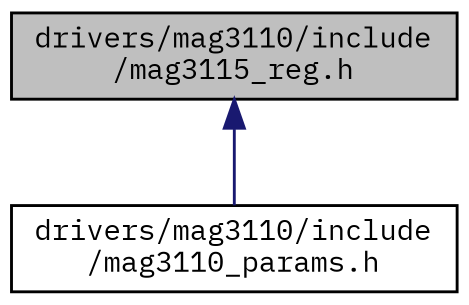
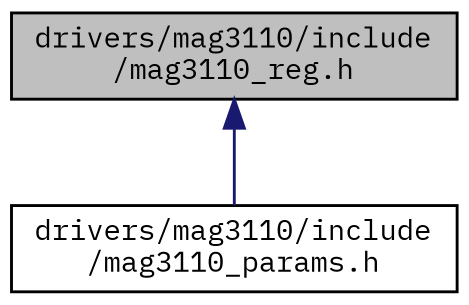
(234, 56) -> (234, 56)
